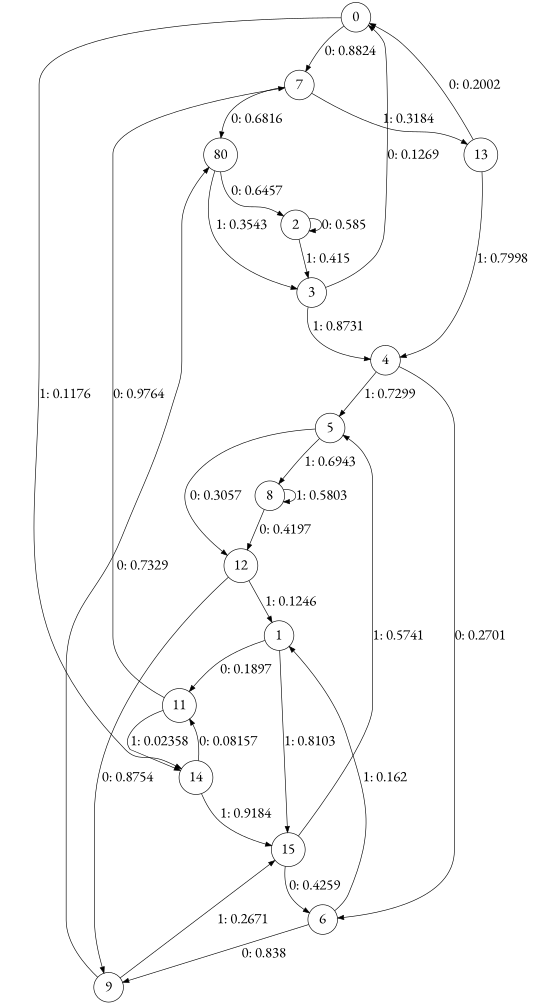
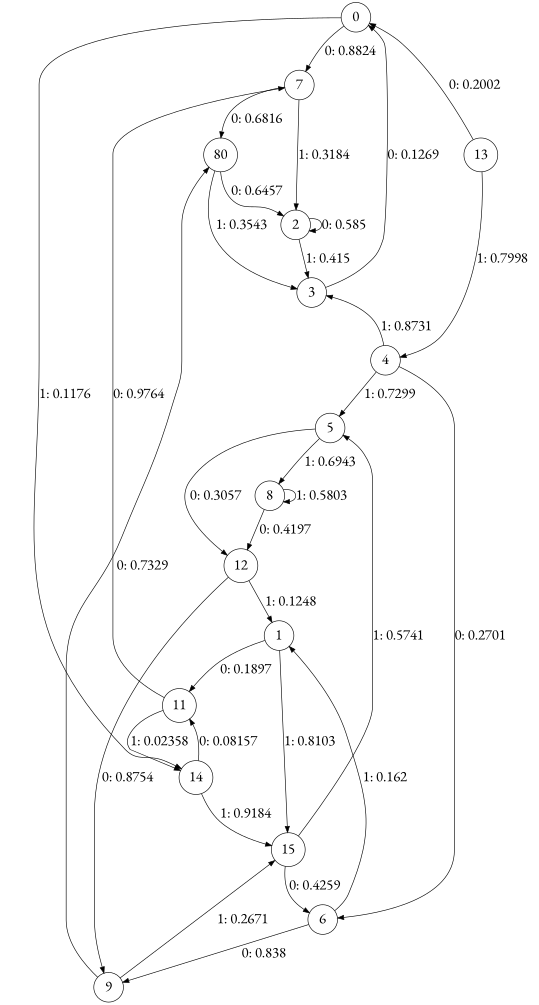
(380, 126) -> (298, 152)
(323, 345) -> (366, 313)
(295, 602) -> (295, 602)
